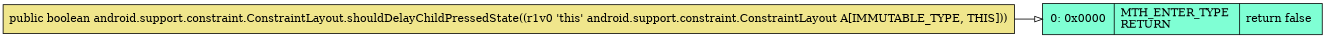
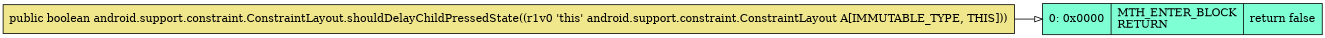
(1175, 13) -> (1177, 13)
